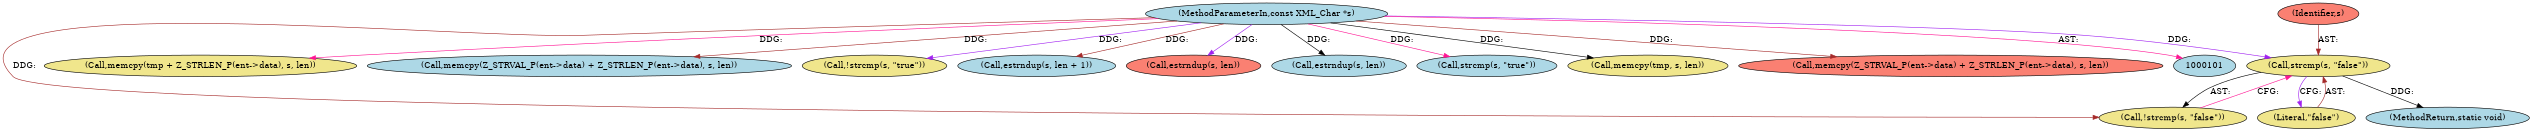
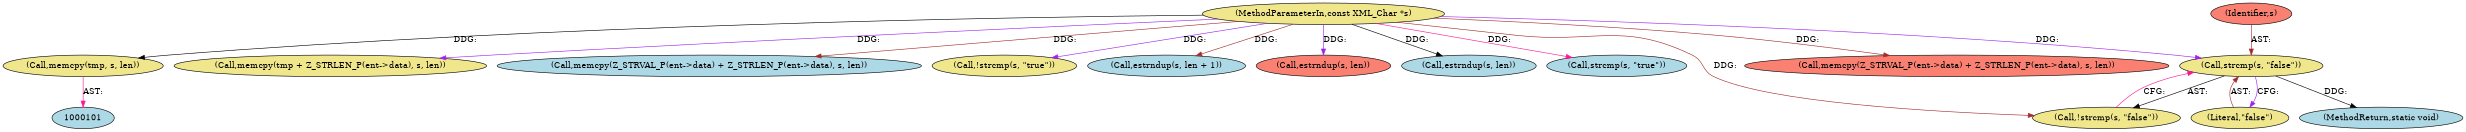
(1267, 14) -> (1323, 14)
(1781, 28) -> (83, 89)
(737, 37) -> (832, 37)
